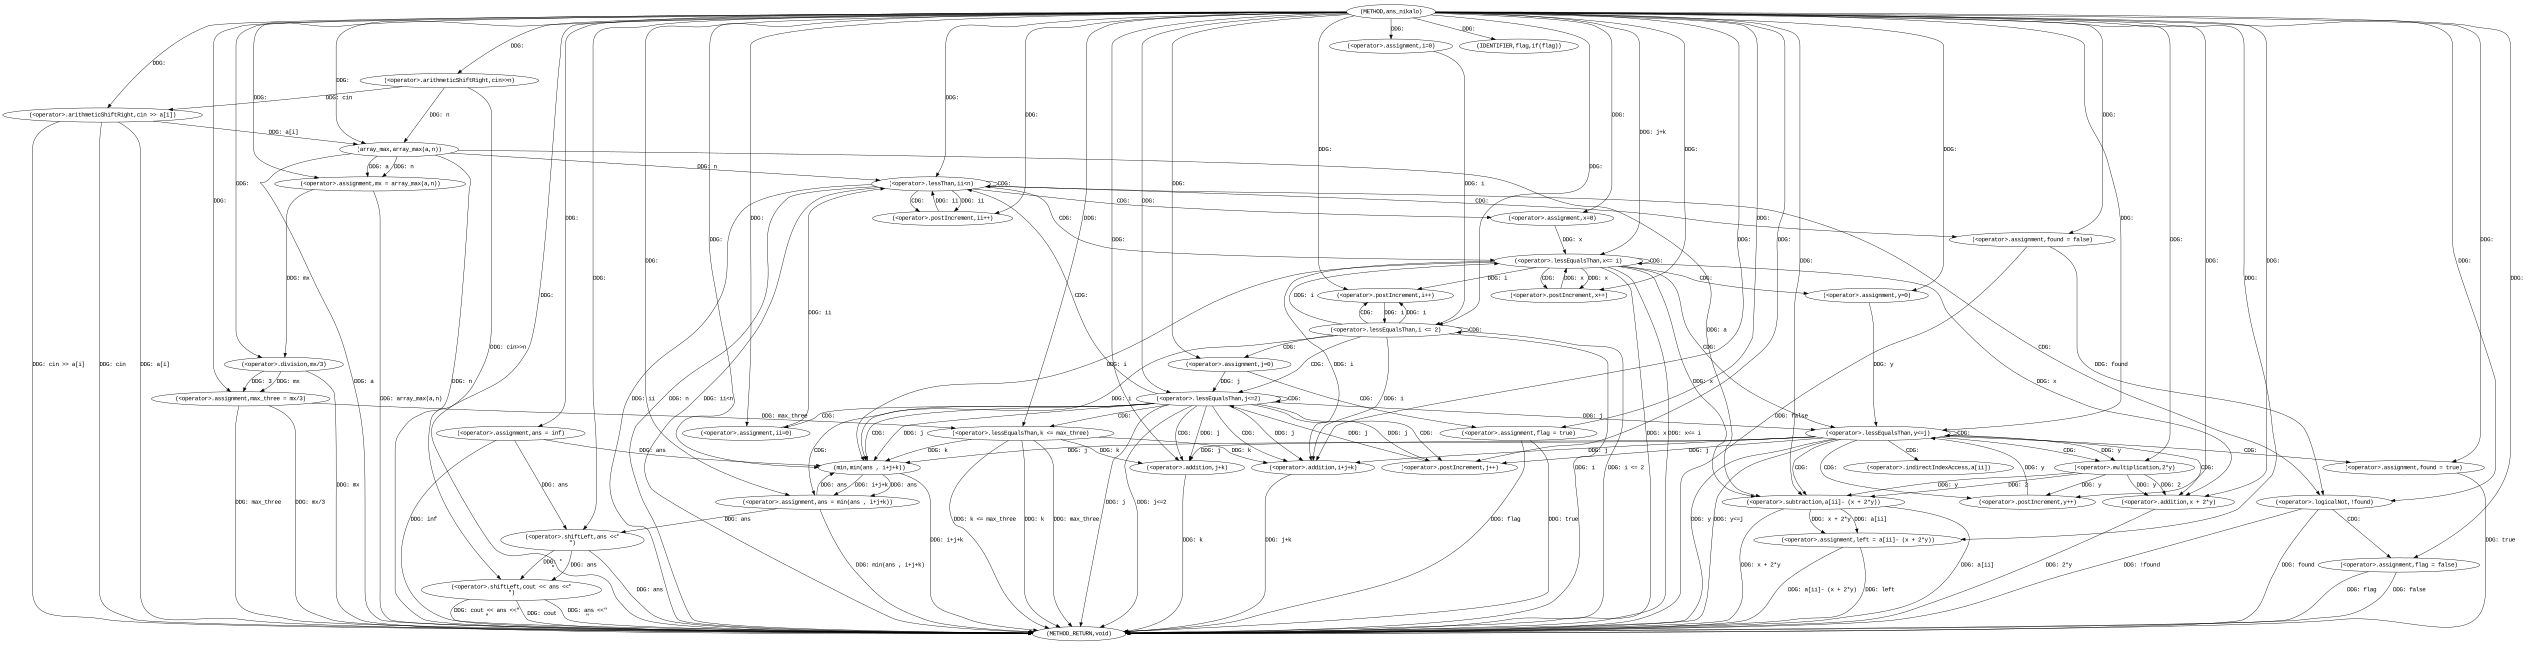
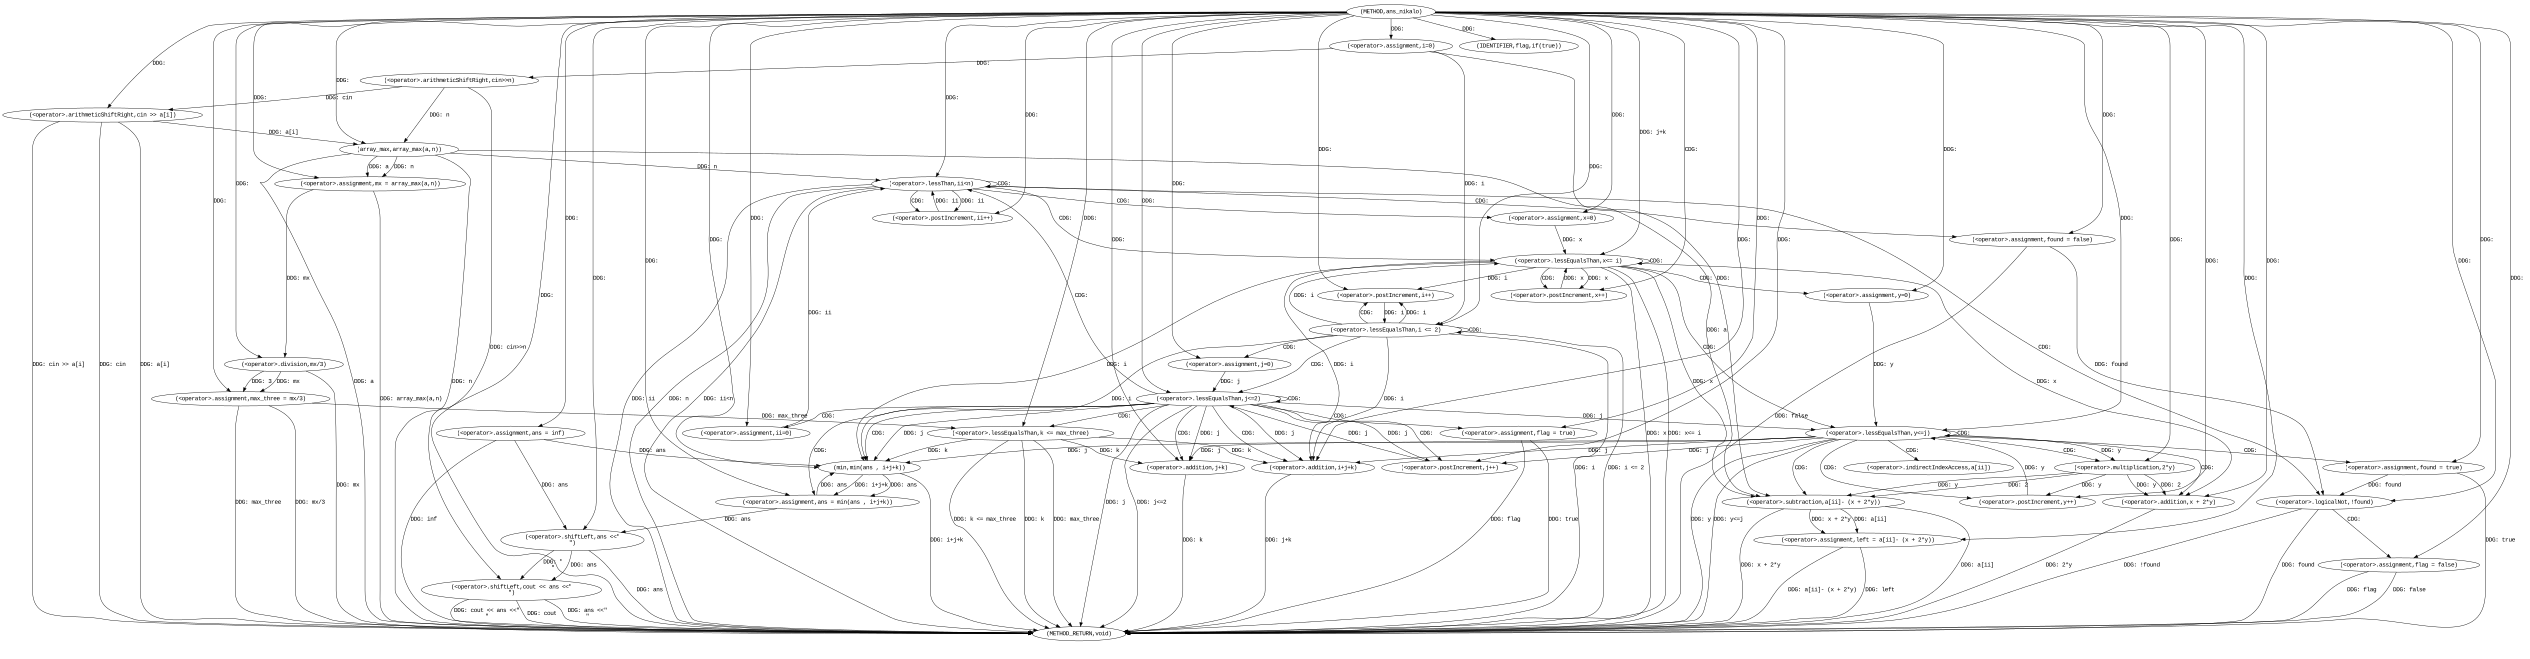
(898, 15) -> (933, 63)
(1519, 46) -> (1519, 46)
(1800, 83) -> (1655, 218)
(1693, 149) -> (1693, 149)
(1352, 404) -> (1328, 418)
none -> (2366, 484)
(901, 610) -> none
